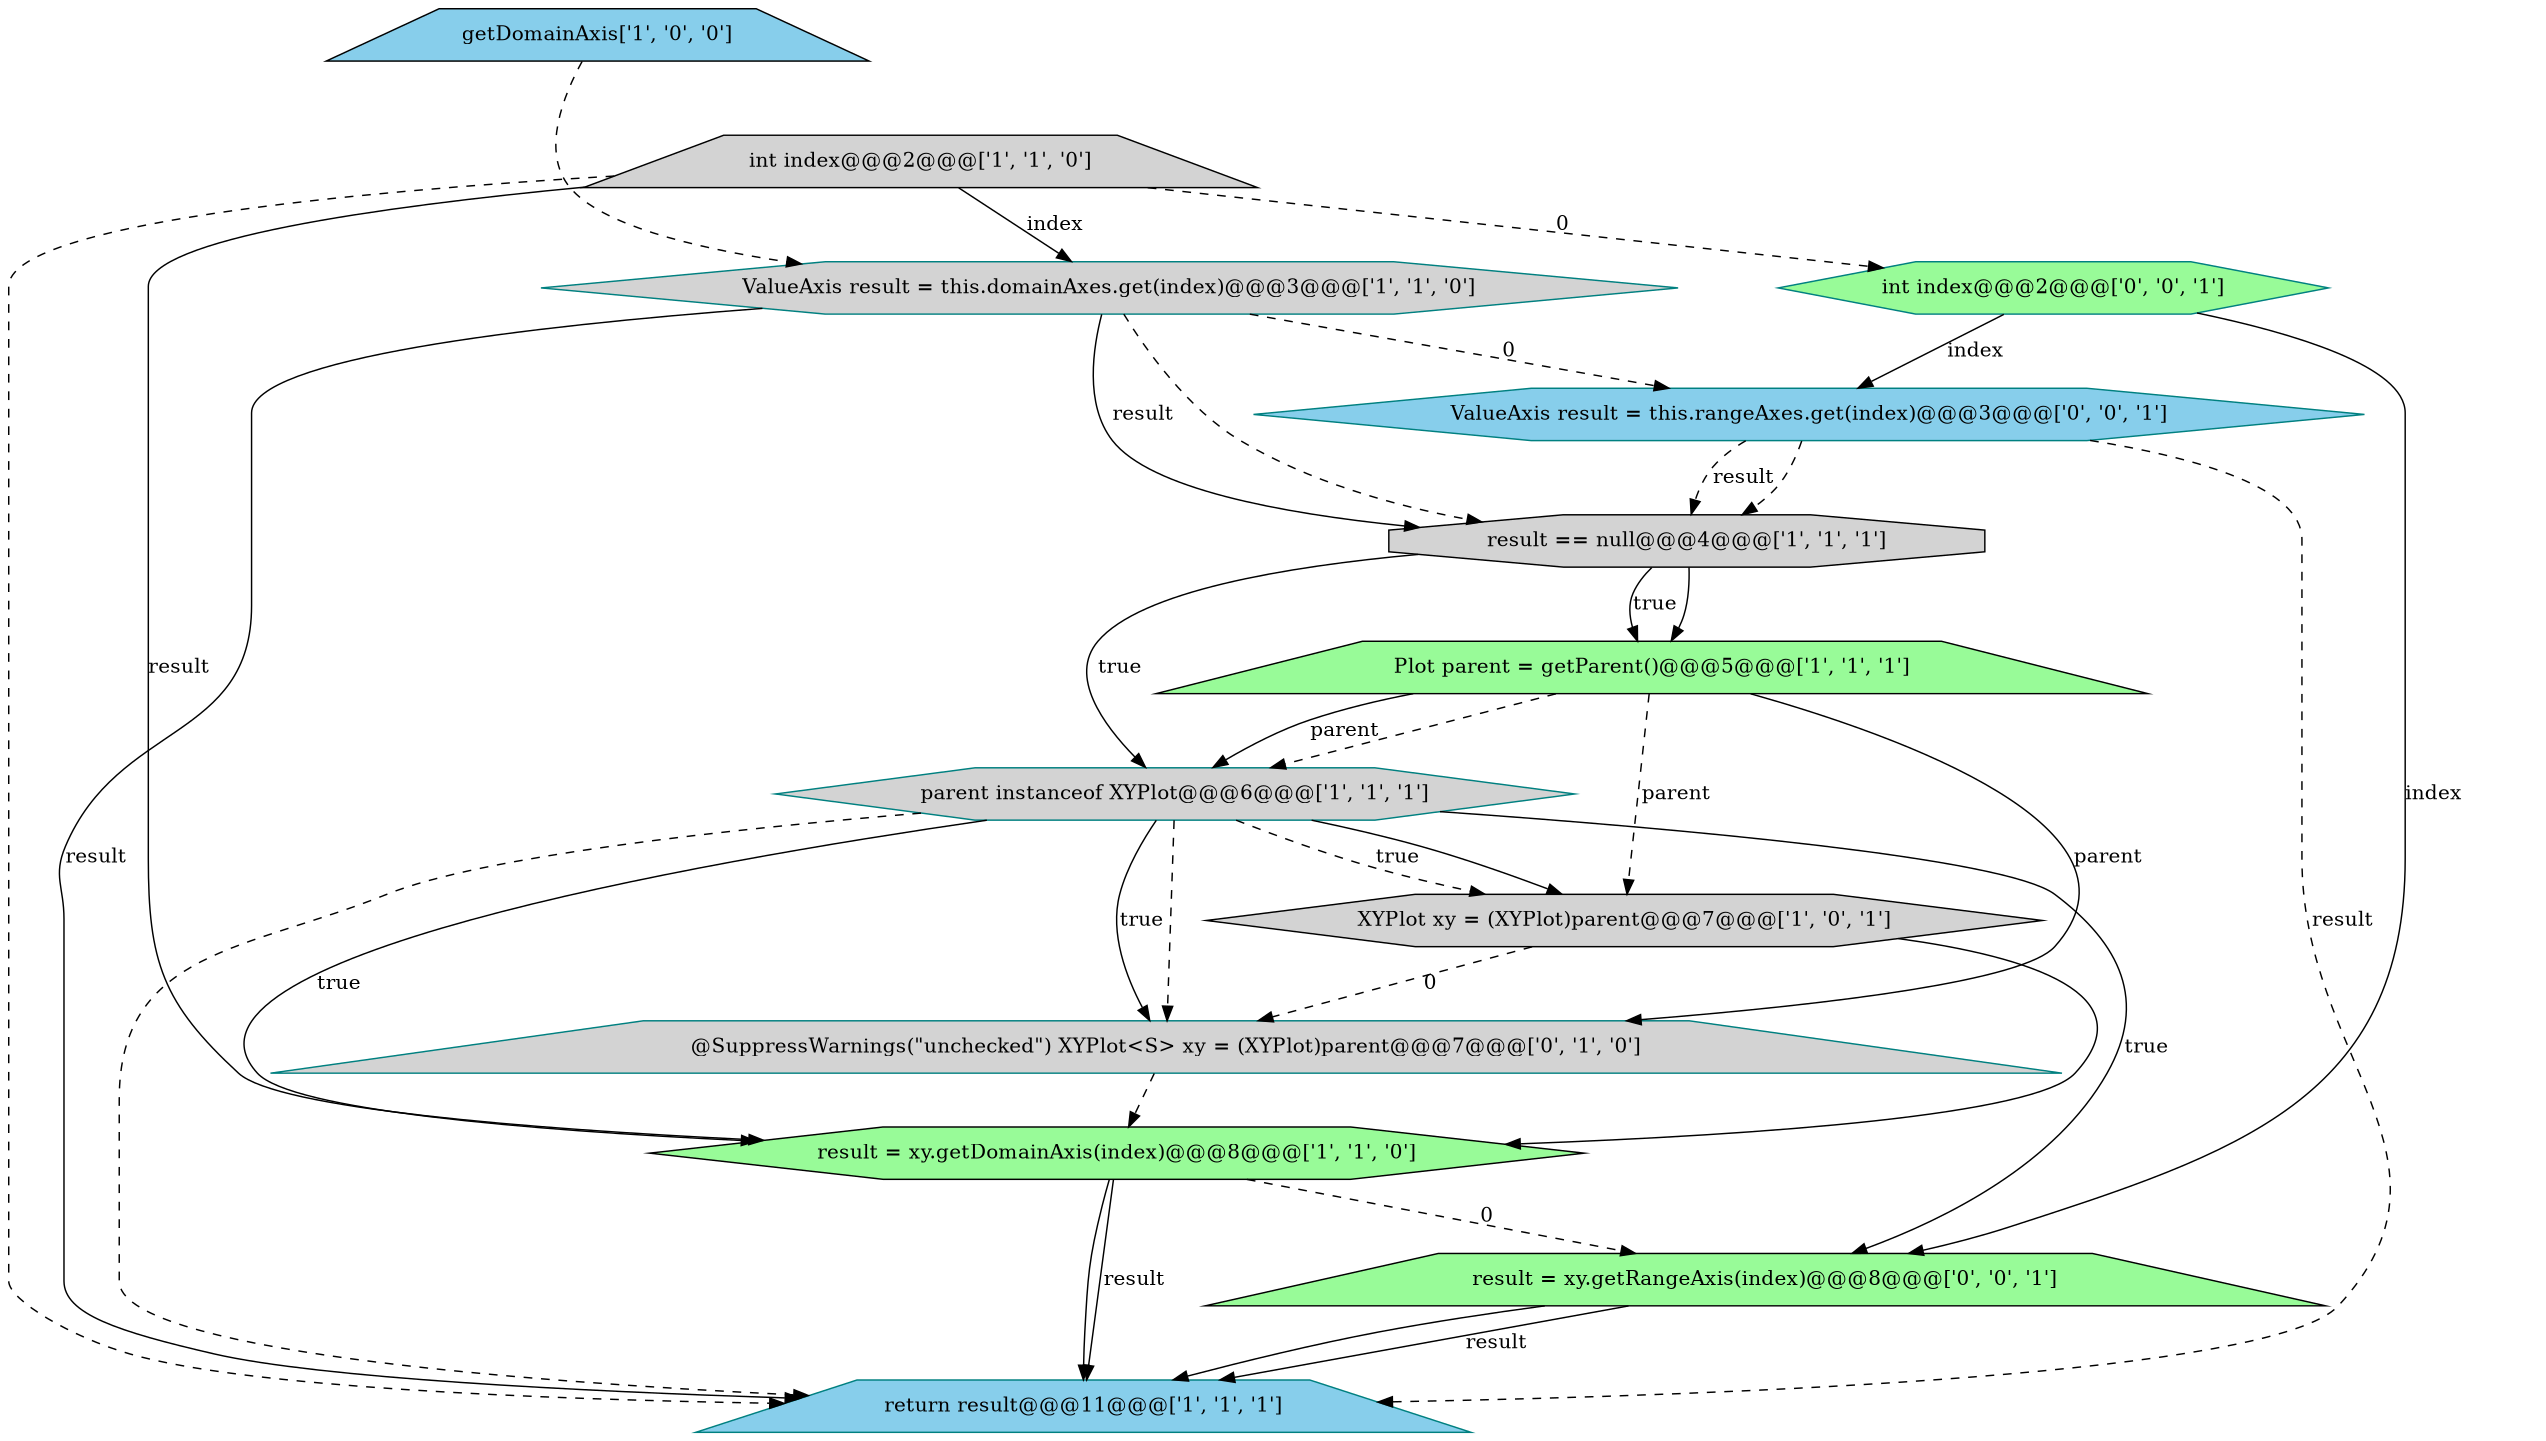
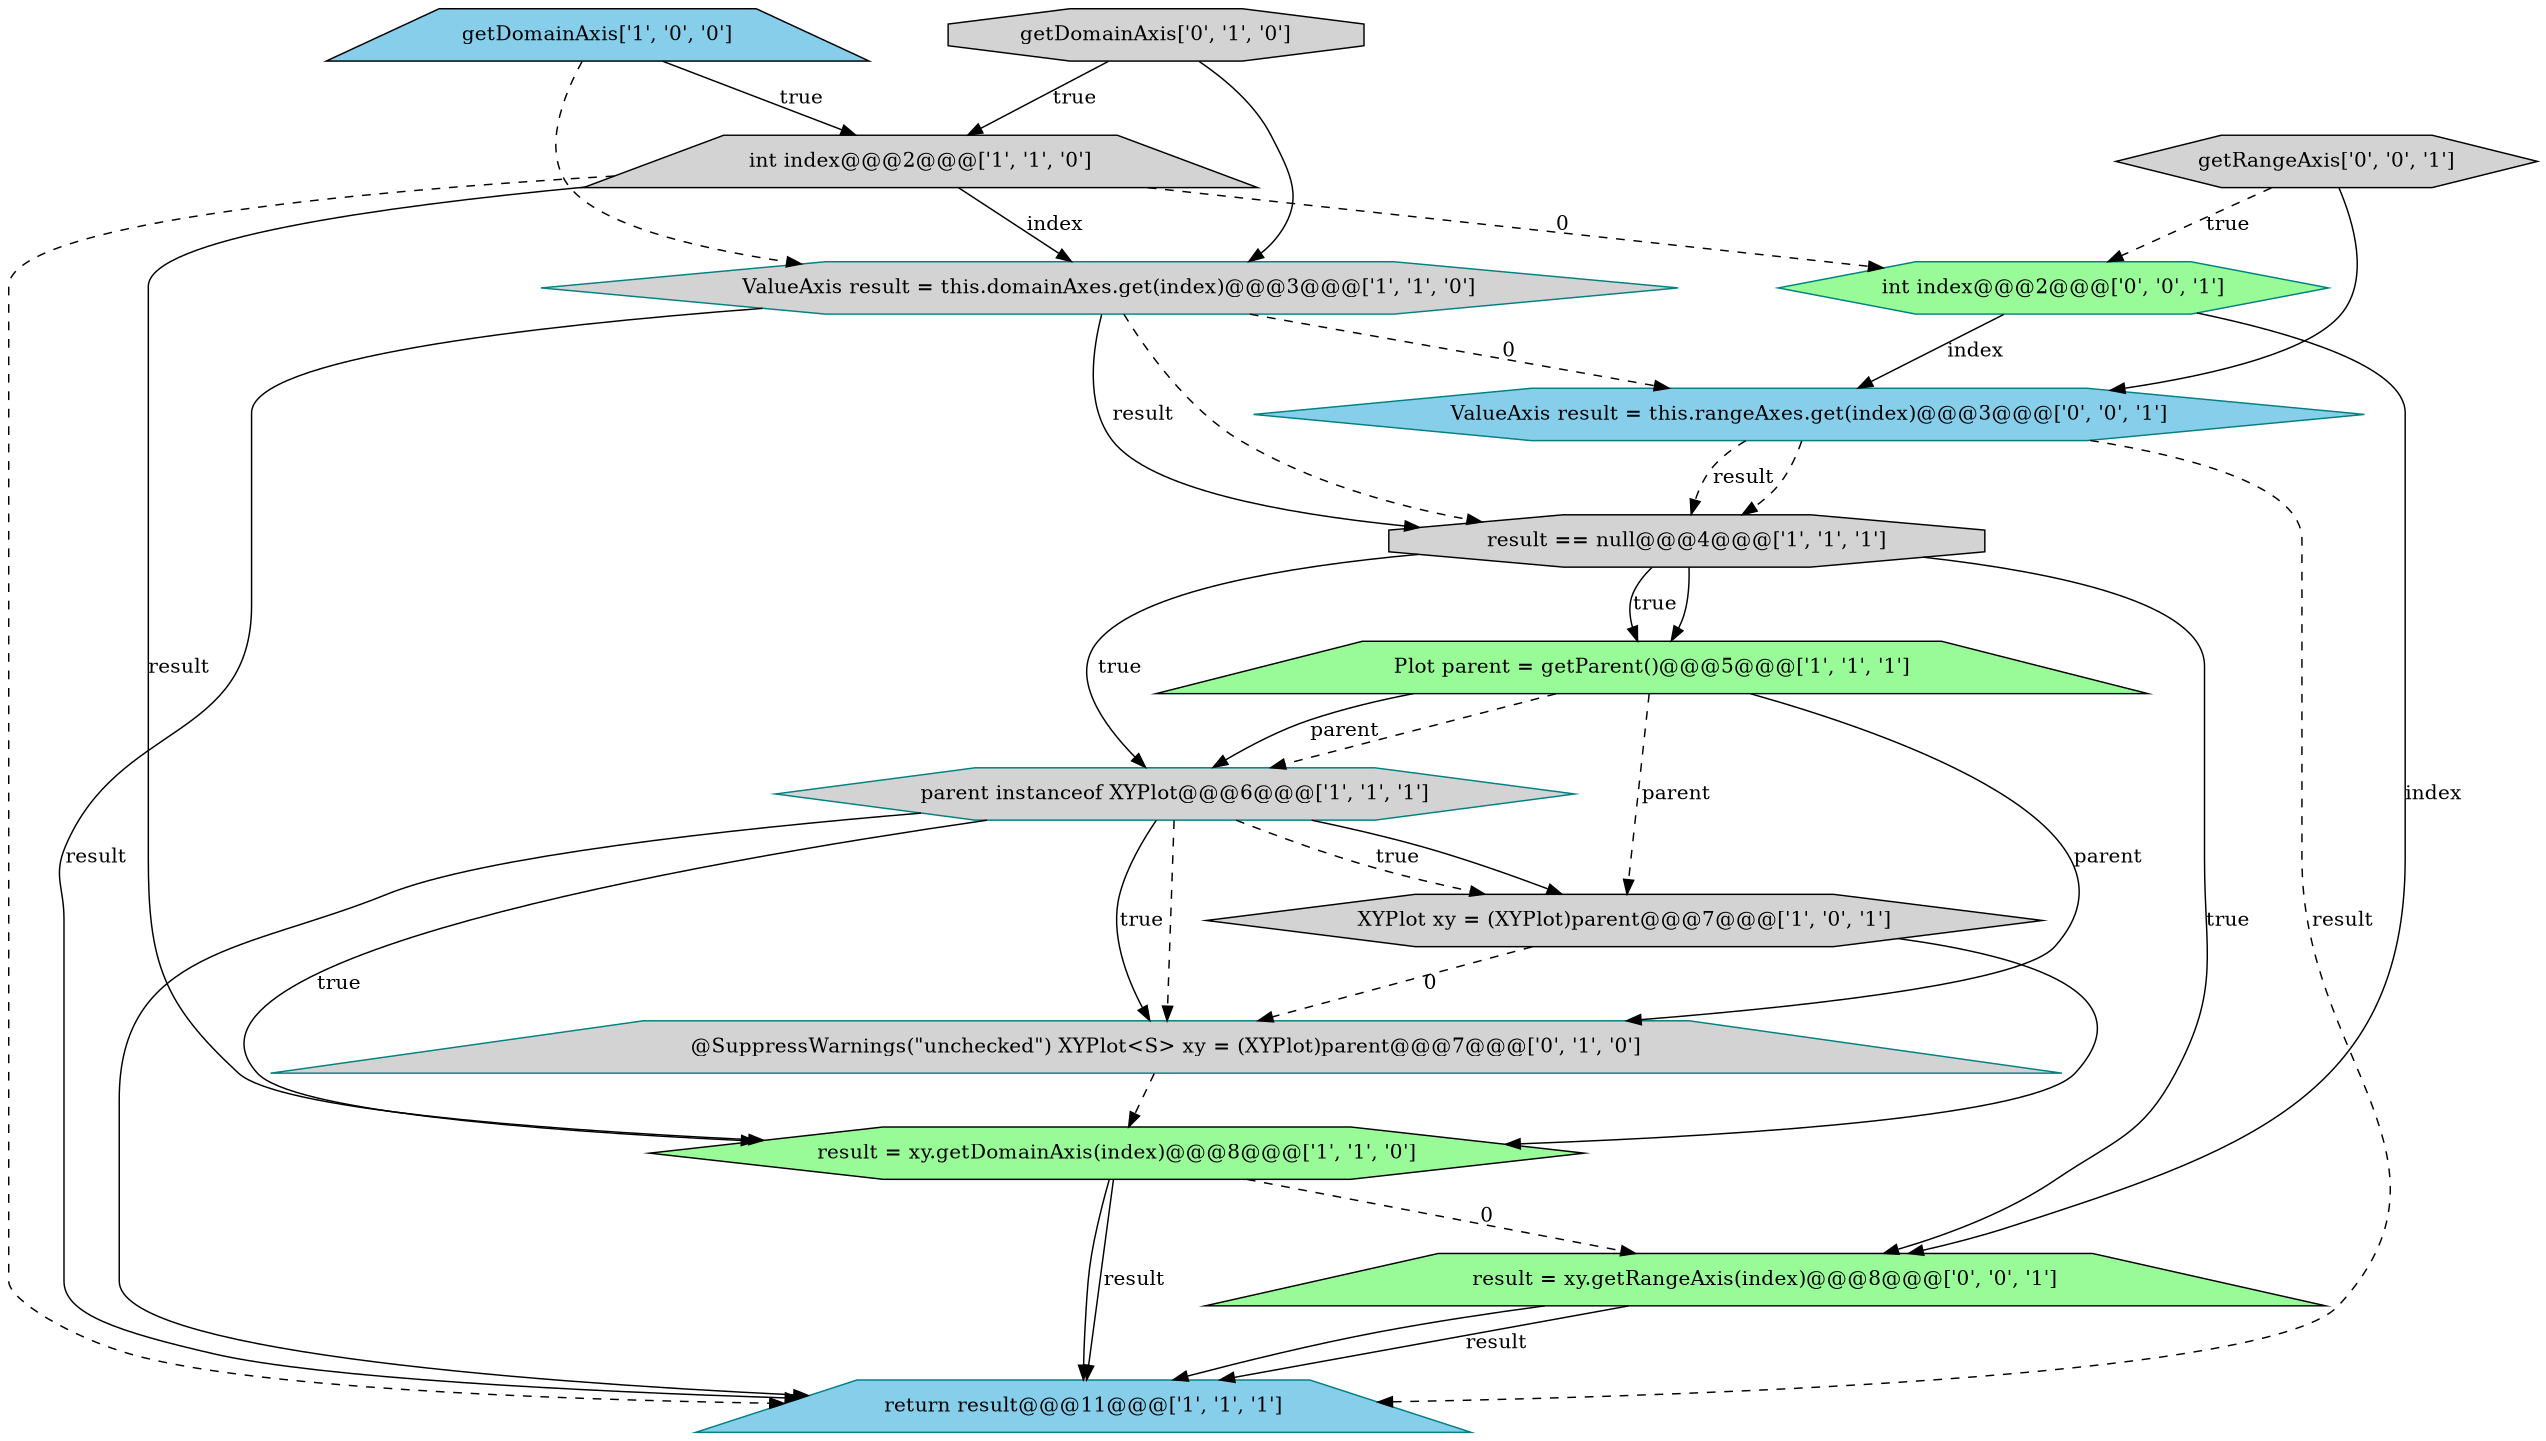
none -> (1156, 35)
none -> (752, 96)
none -> (2327, 161)
(2003, 876) -> (2205, 882)
(121, 1084) -> (121, 1084)
